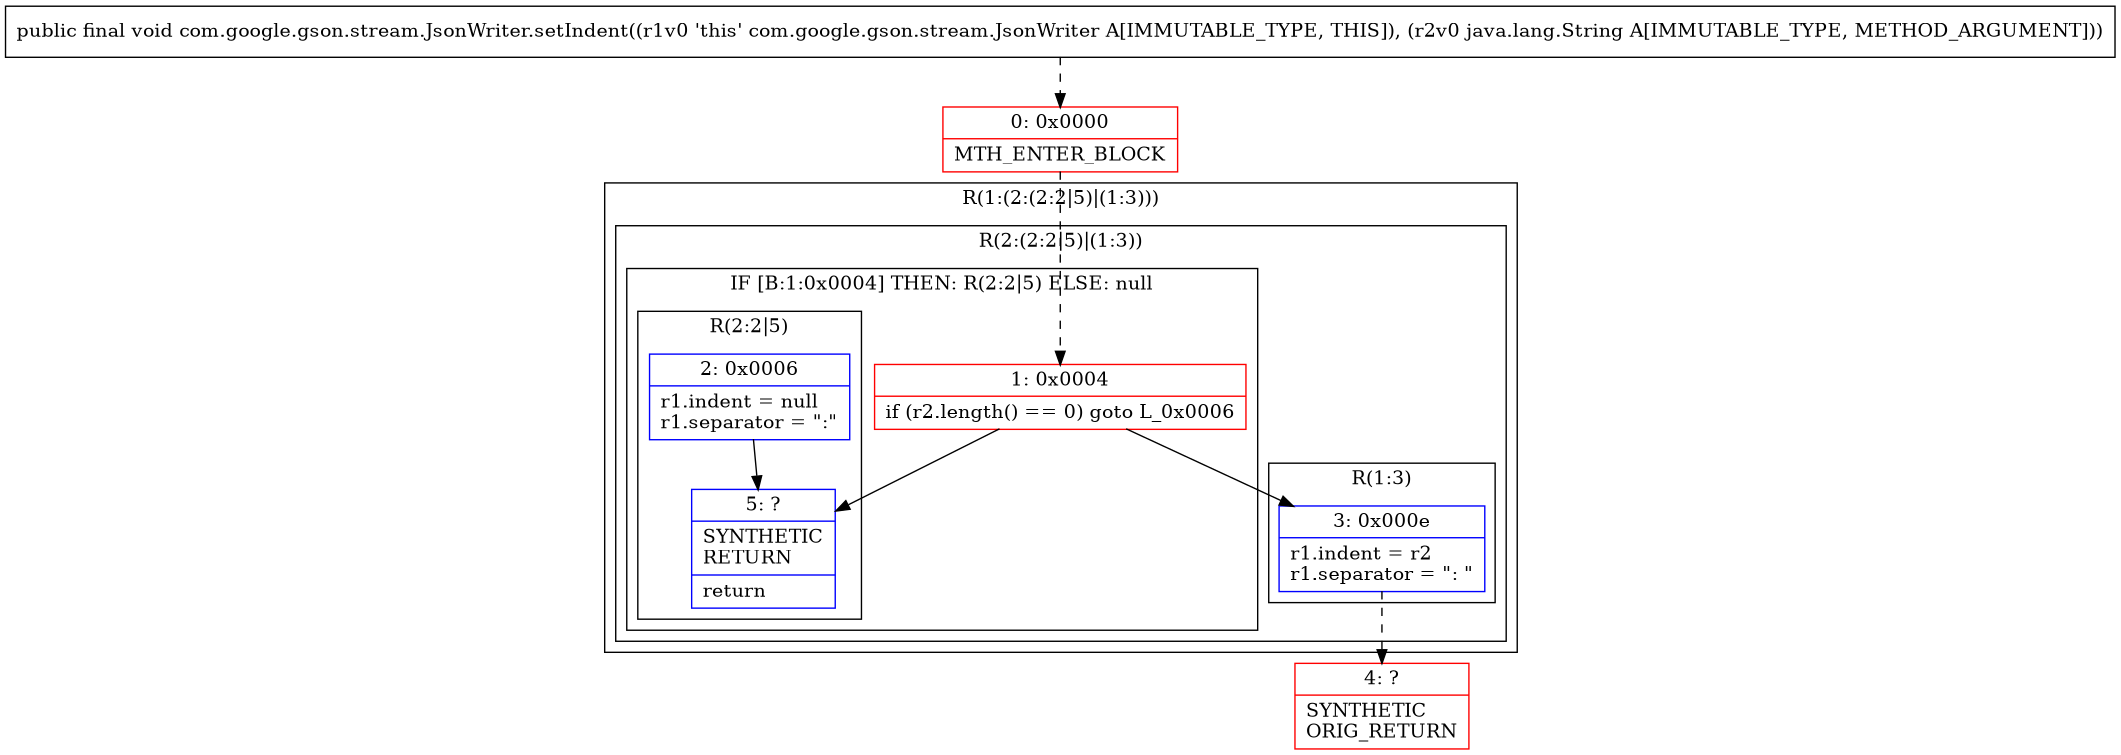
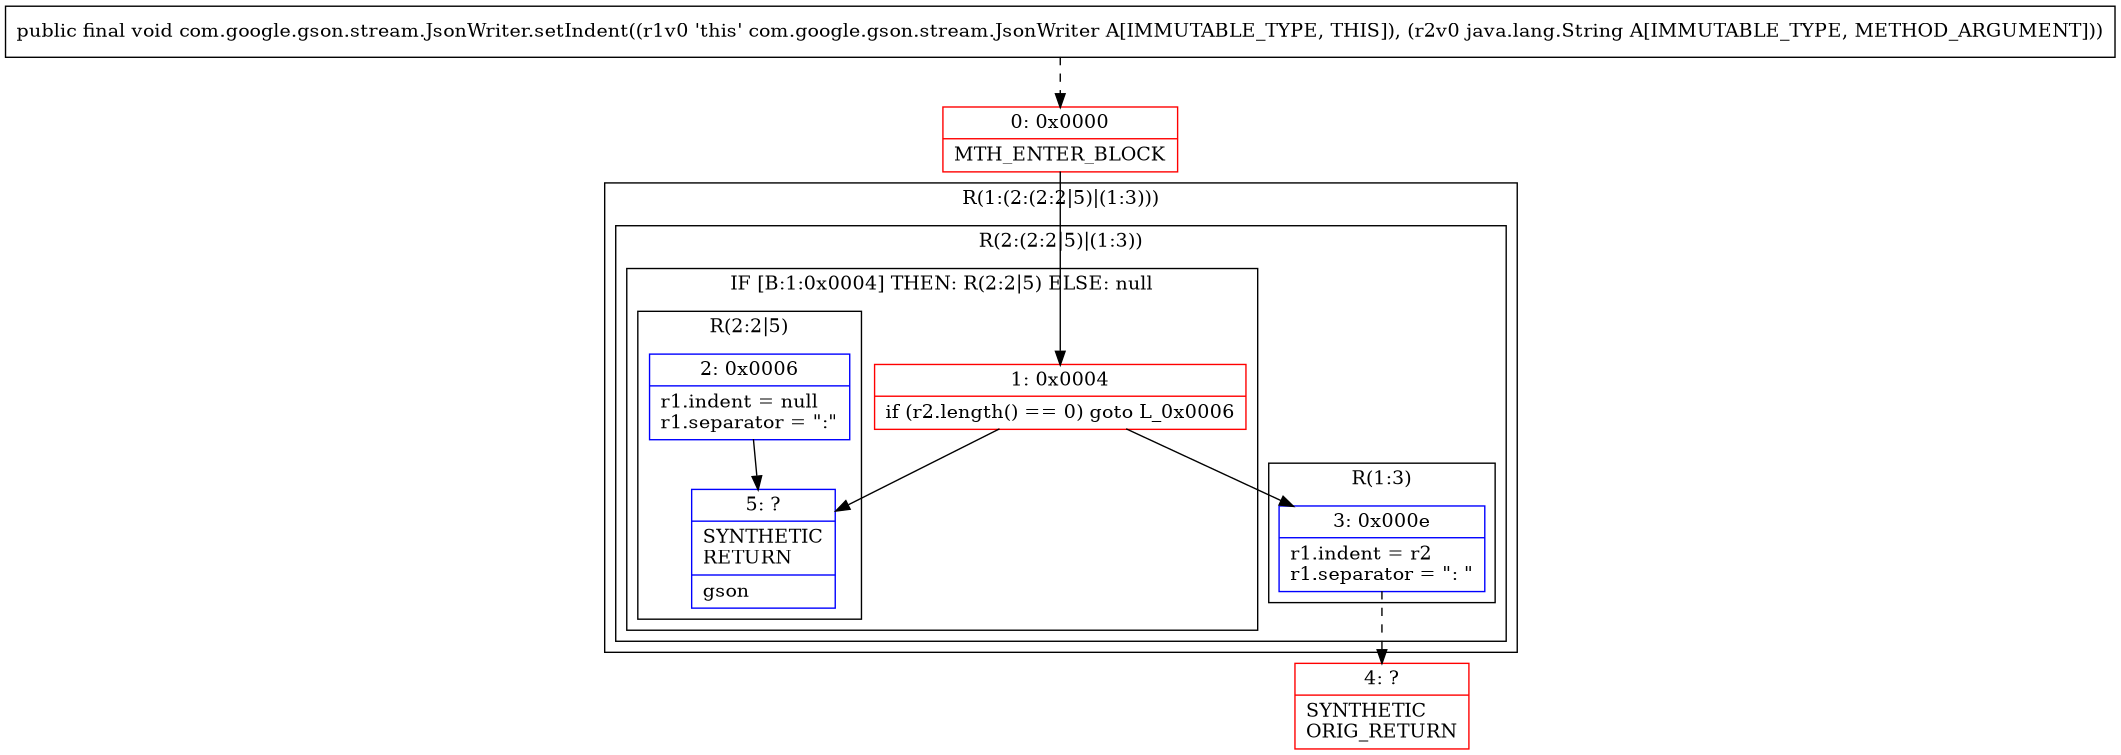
(1060, 257) -> (1060, 257)
(734, 591) -> (726, 591)
